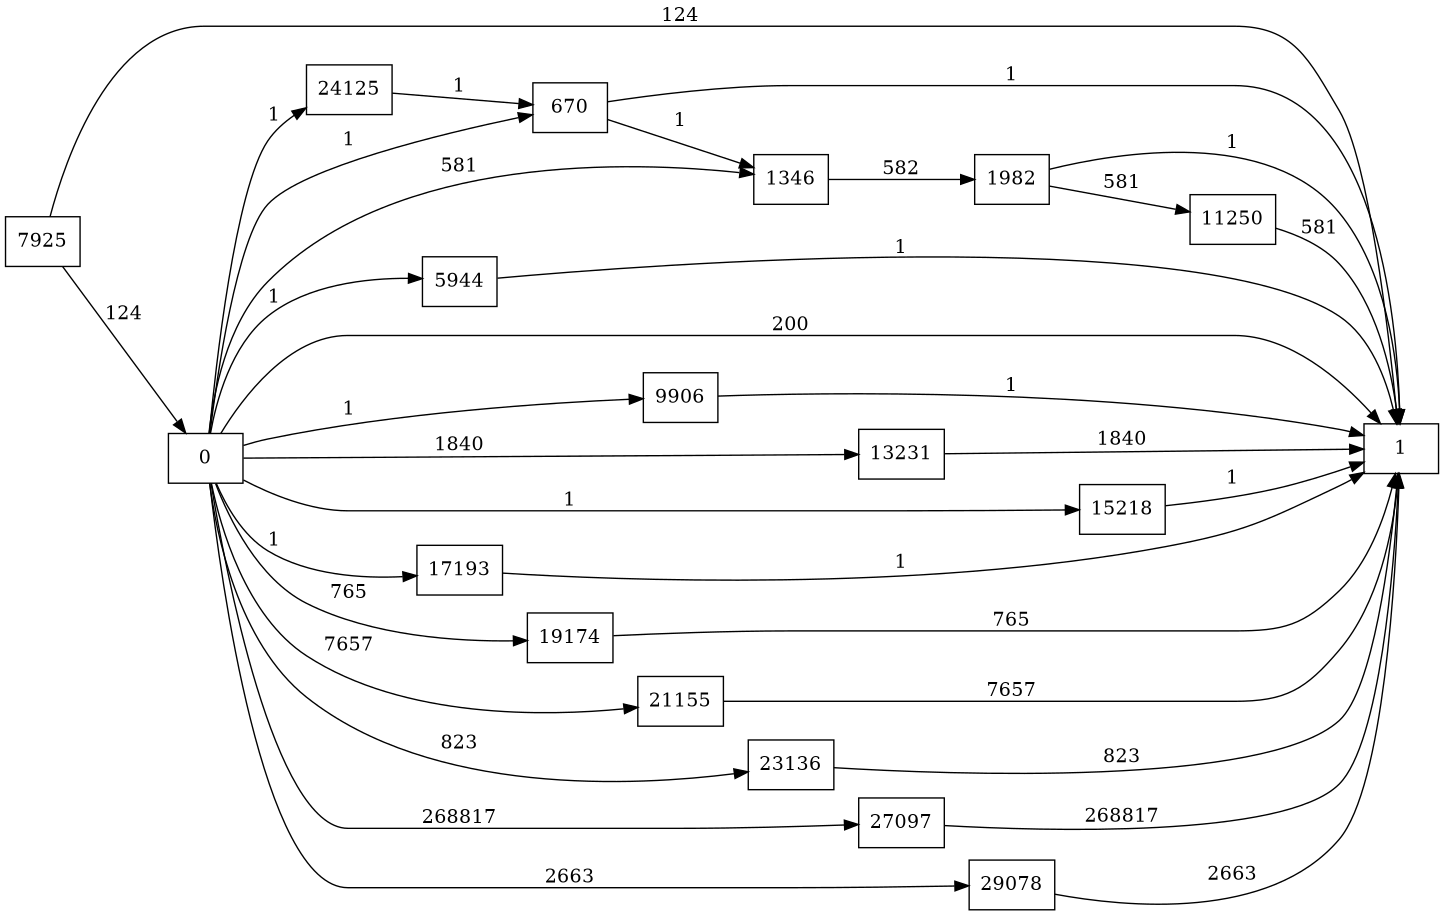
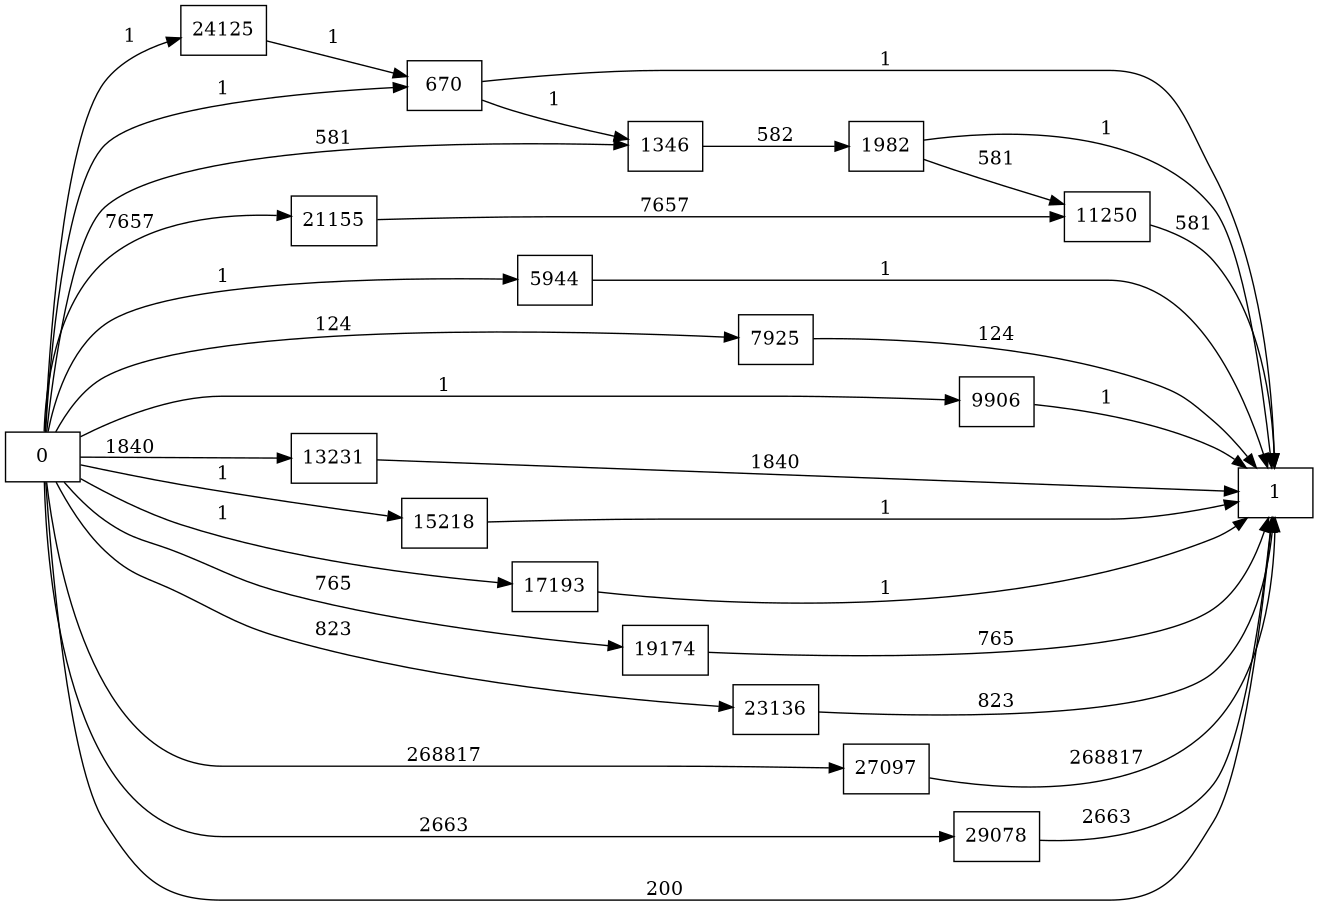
(120, 344) -> (375, 335)
(1127, 701) -> (714, 217)
